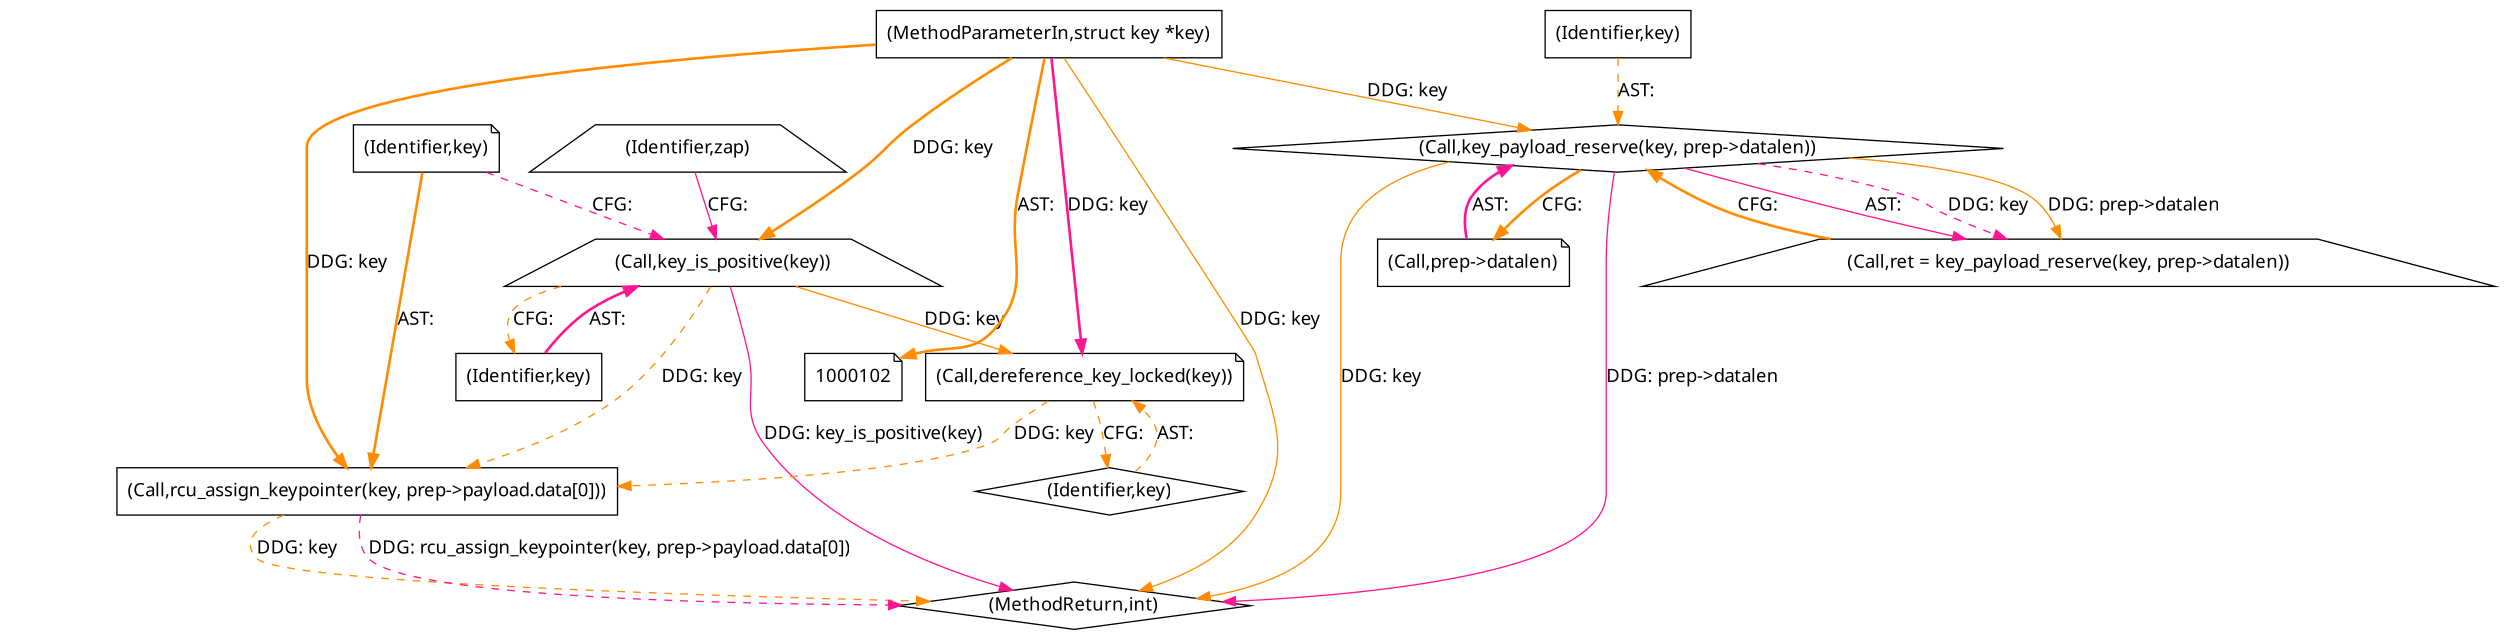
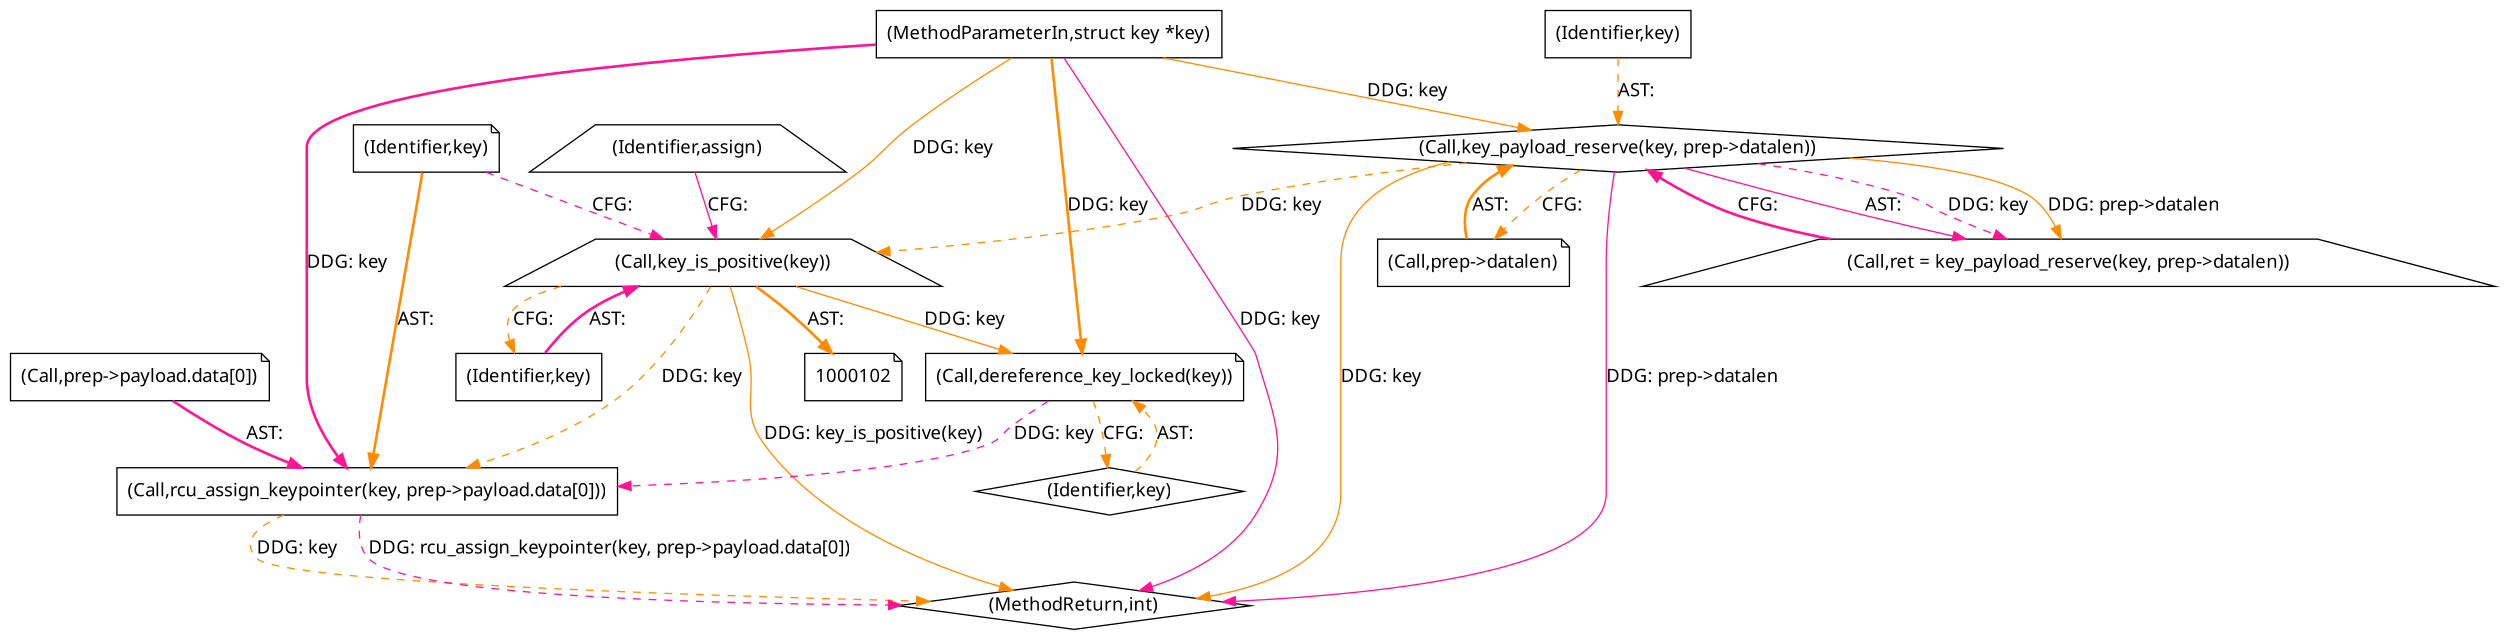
(427, 94) -> (427, 94)
(891, 144) -> (891, 144)
(688, 148) -> (688, 148)
(1540, 197) -> (1540, 197)
(1066, 199) -> (1066, 199)
(1470, 199) -> (1470, 199)
none -> (1180, 214)
(1742, 217) -> (1742, 217)
(1015, 238) -> (790, 314)
(1241, 330) -> (1241, 330)
none -> (140, 377)
(848, 471) -> (848, 471)
(804, 486) -> (804, 486)
